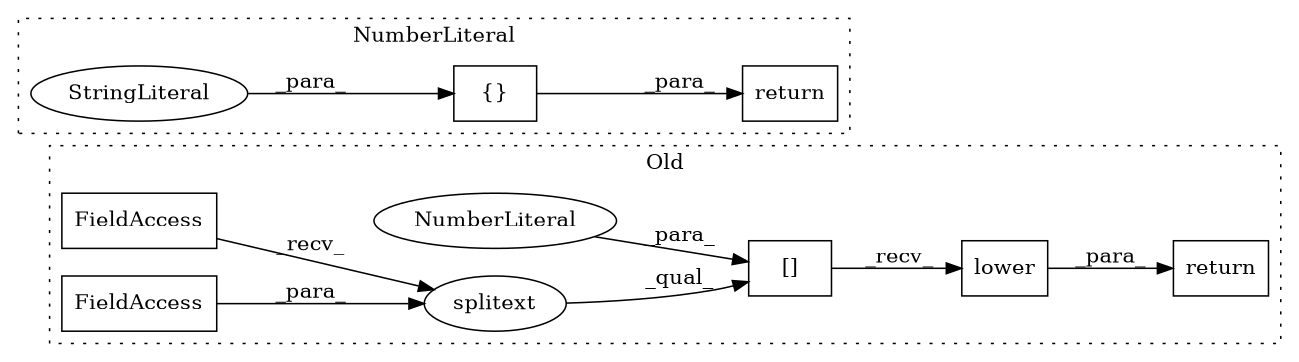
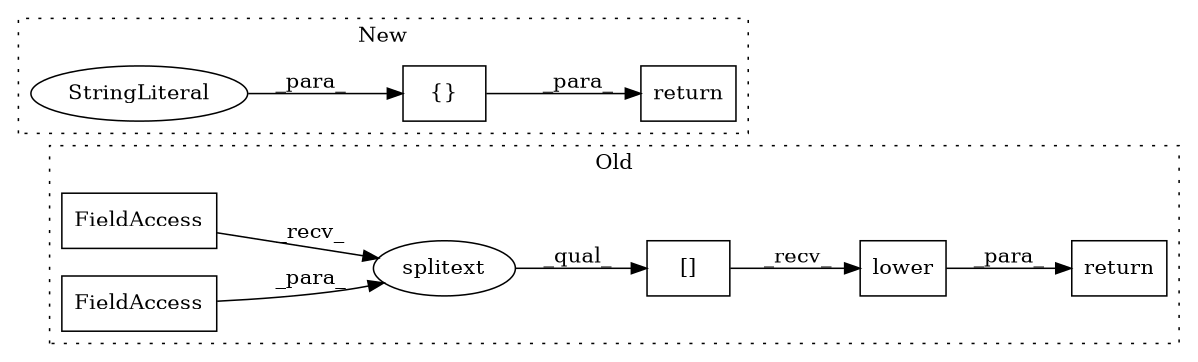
(434, 36) -> (383, 36)
(495, 221) -> none
